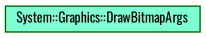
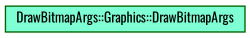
(103, 19) -> (125, 19)
